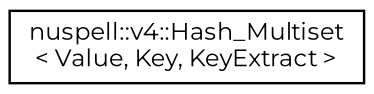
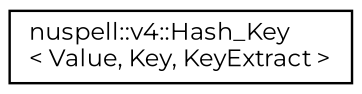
(187, 47) -> (181, 47)
